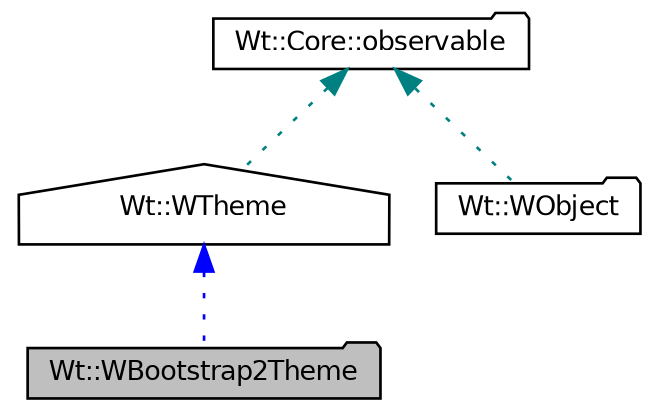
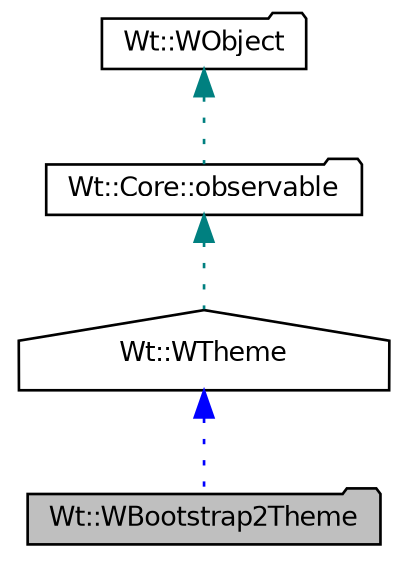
(465, 136) -> (204, 130)
